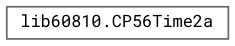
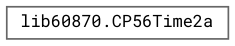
(118, 23) -> (118, 23)
